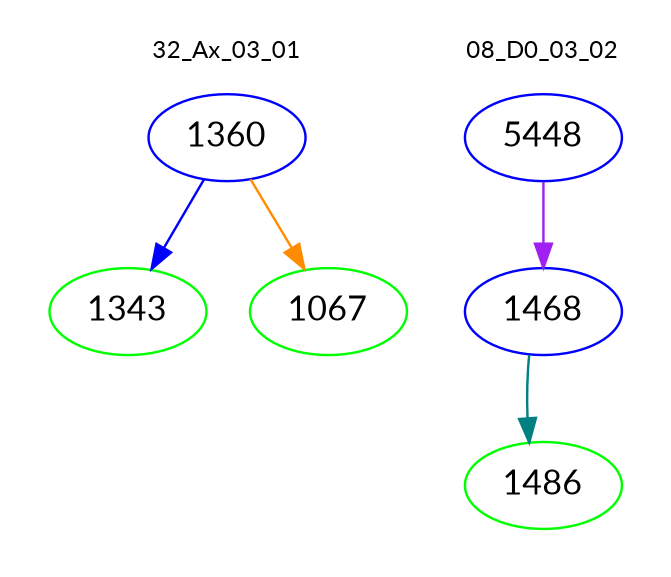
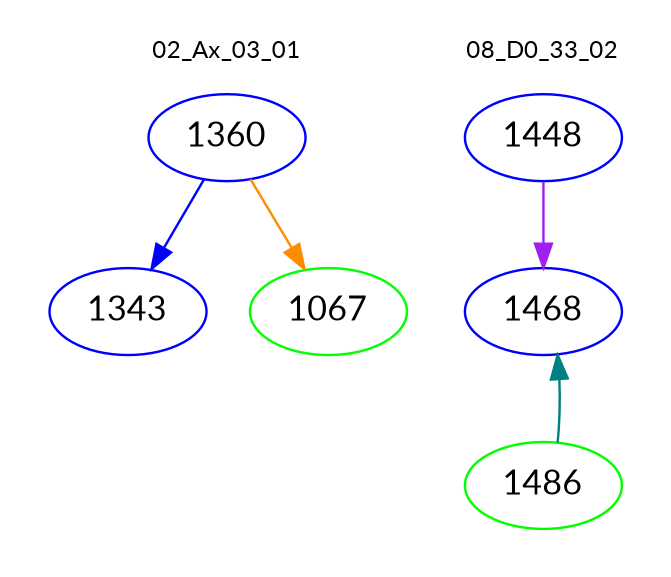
(227, 52) -> (227, 52)
(543, 52) -> (543, 52)
(543, 138) -> (543, 138)
(128, 312) -> (128, 312)
(527, 386) -> (560, 411)
